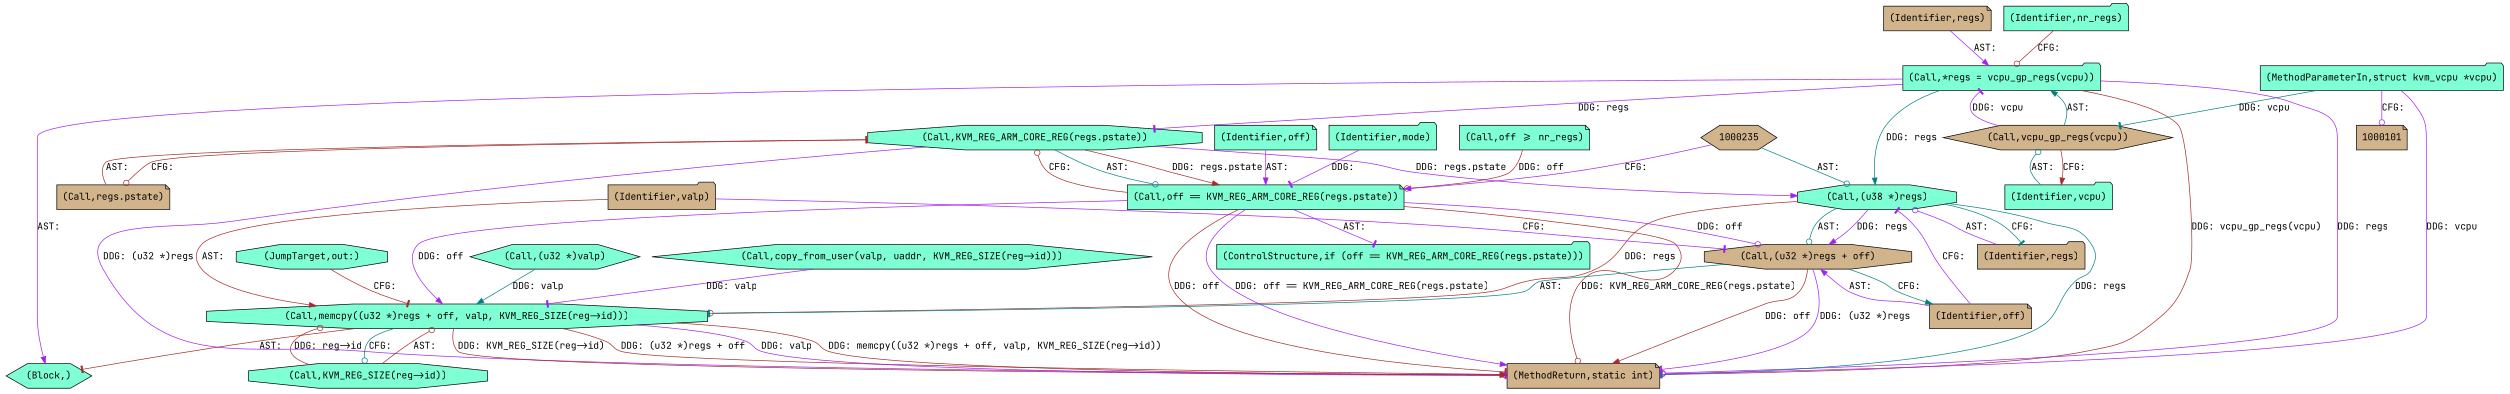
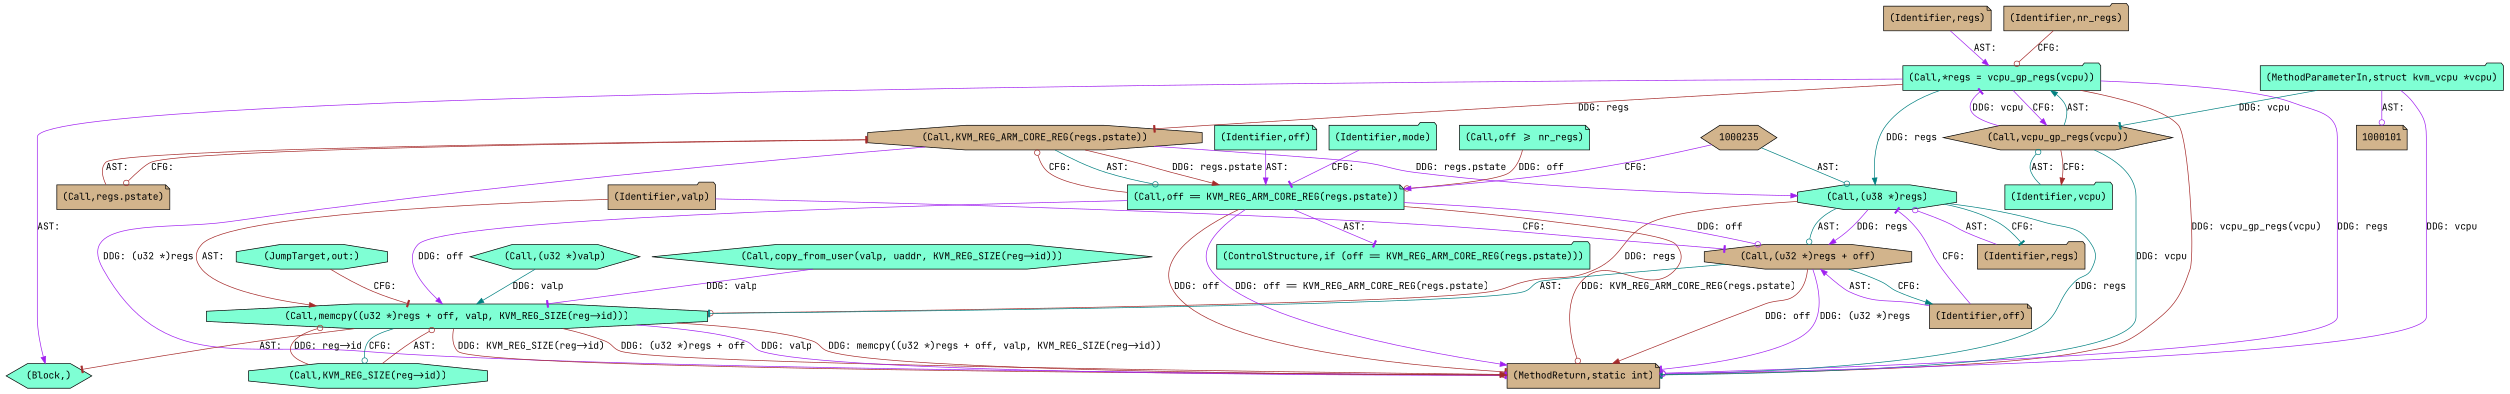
(2066, 18) -> (2066, 18)
none -> (2027, 105)
(1530, 106) -> (1530, 106)
(2396, 108) -> (2396, 108)
(1035, 138) -> (1035, 138)
(1346, 167) -> (1346, 167)
none -> (2048, 352)
